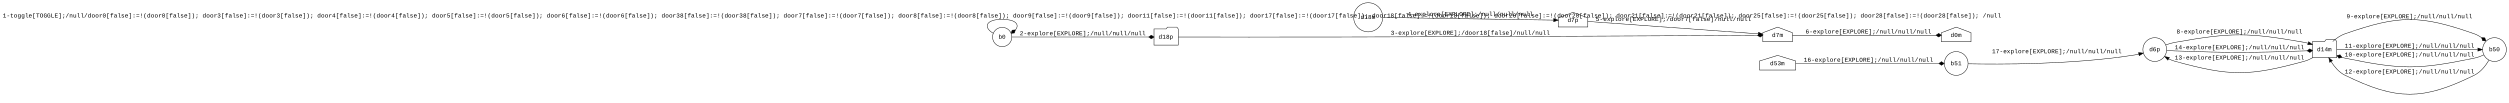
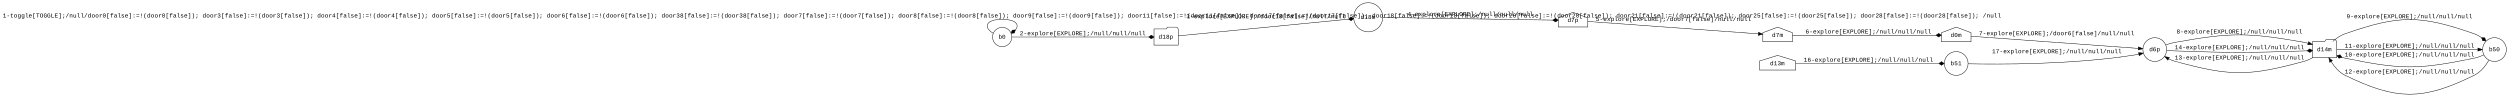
(1468, 19) -> (1468, 19)
(1468, 37) -> (1263, 28)
none -> (2055, 42)
(1778, 63) -> (1778, 63)
